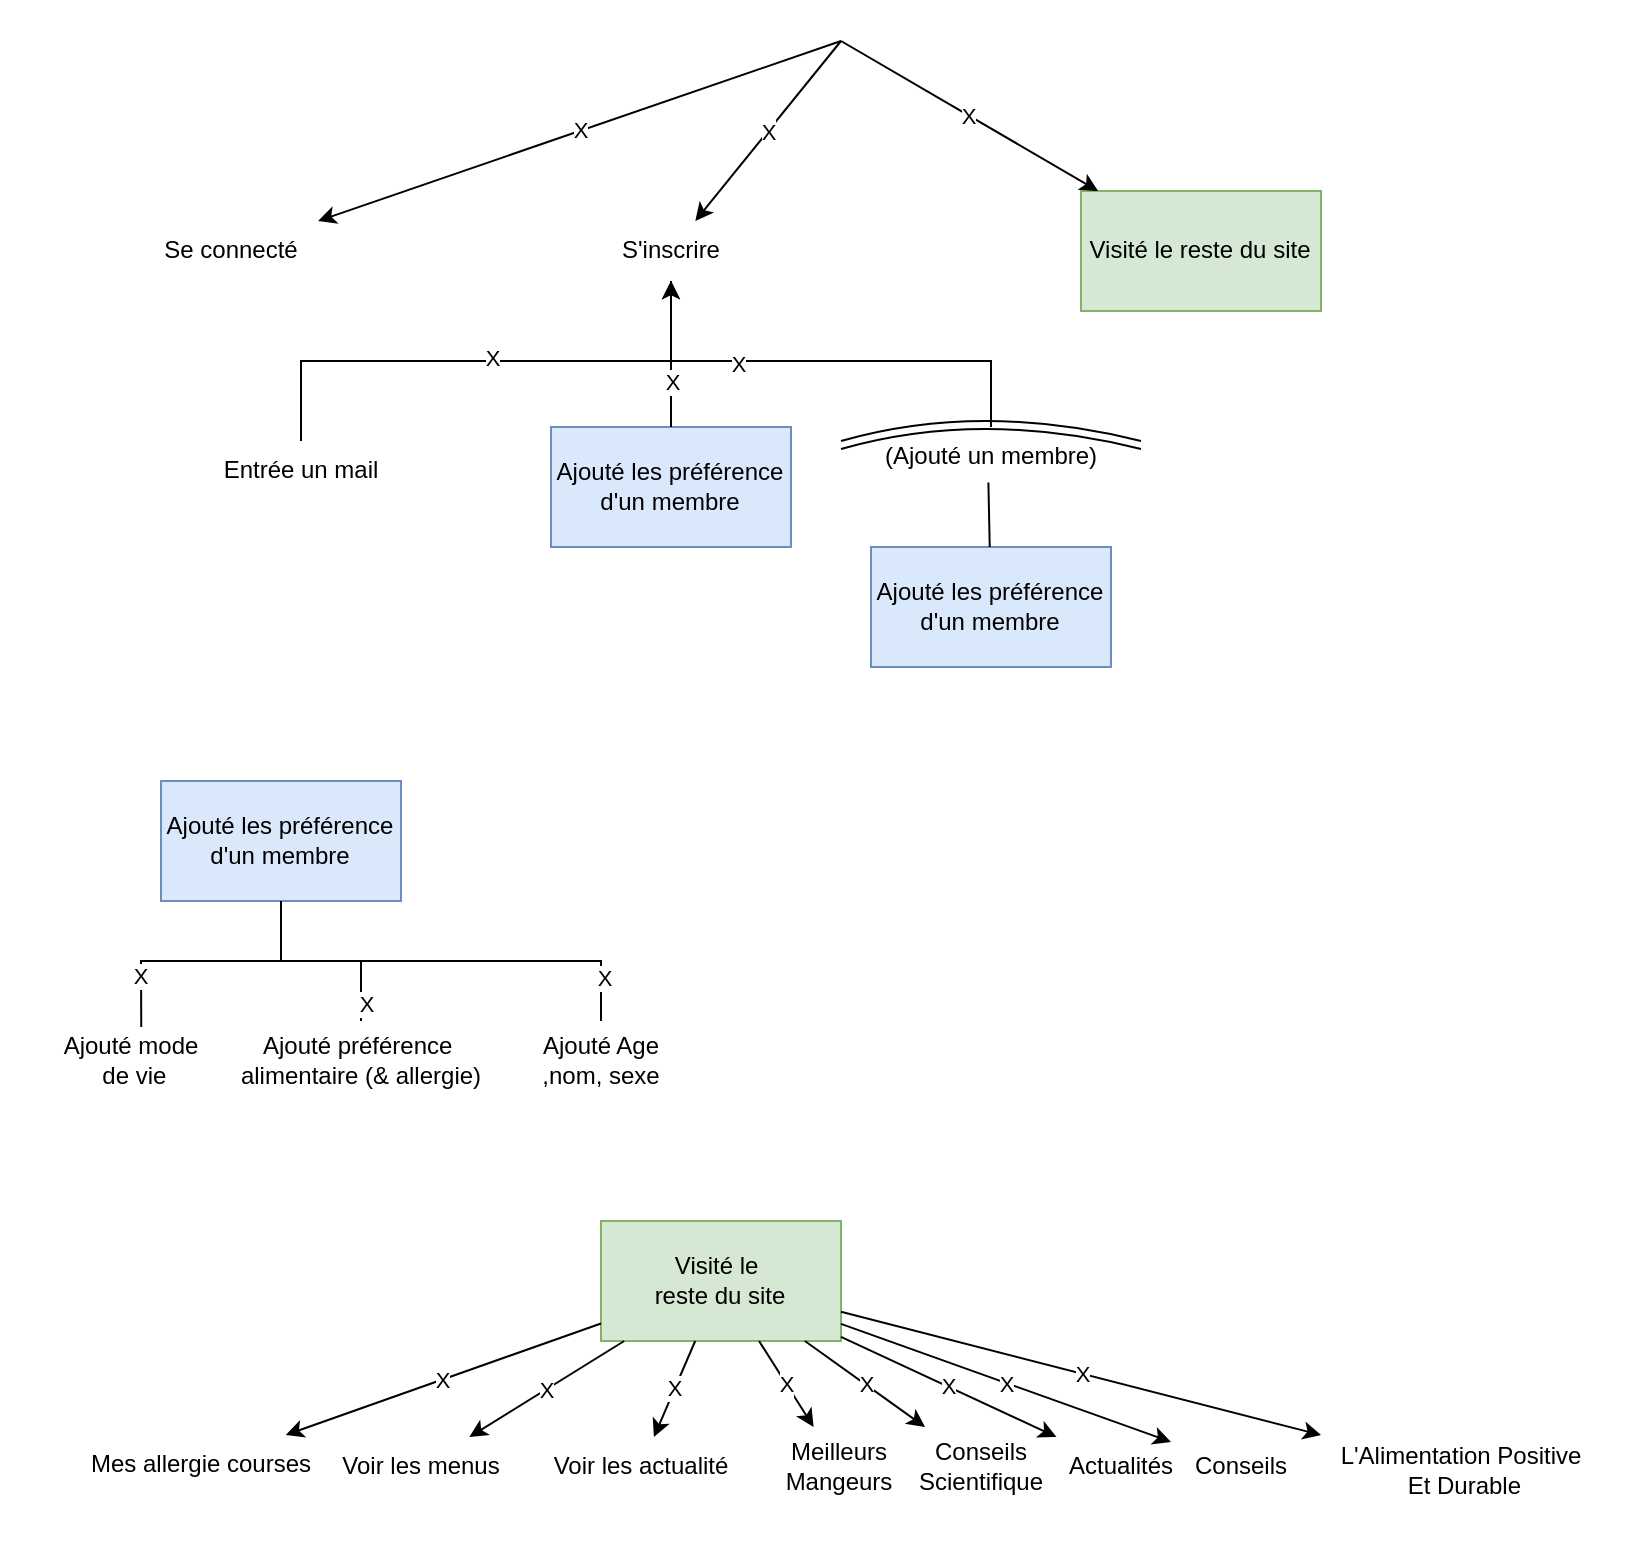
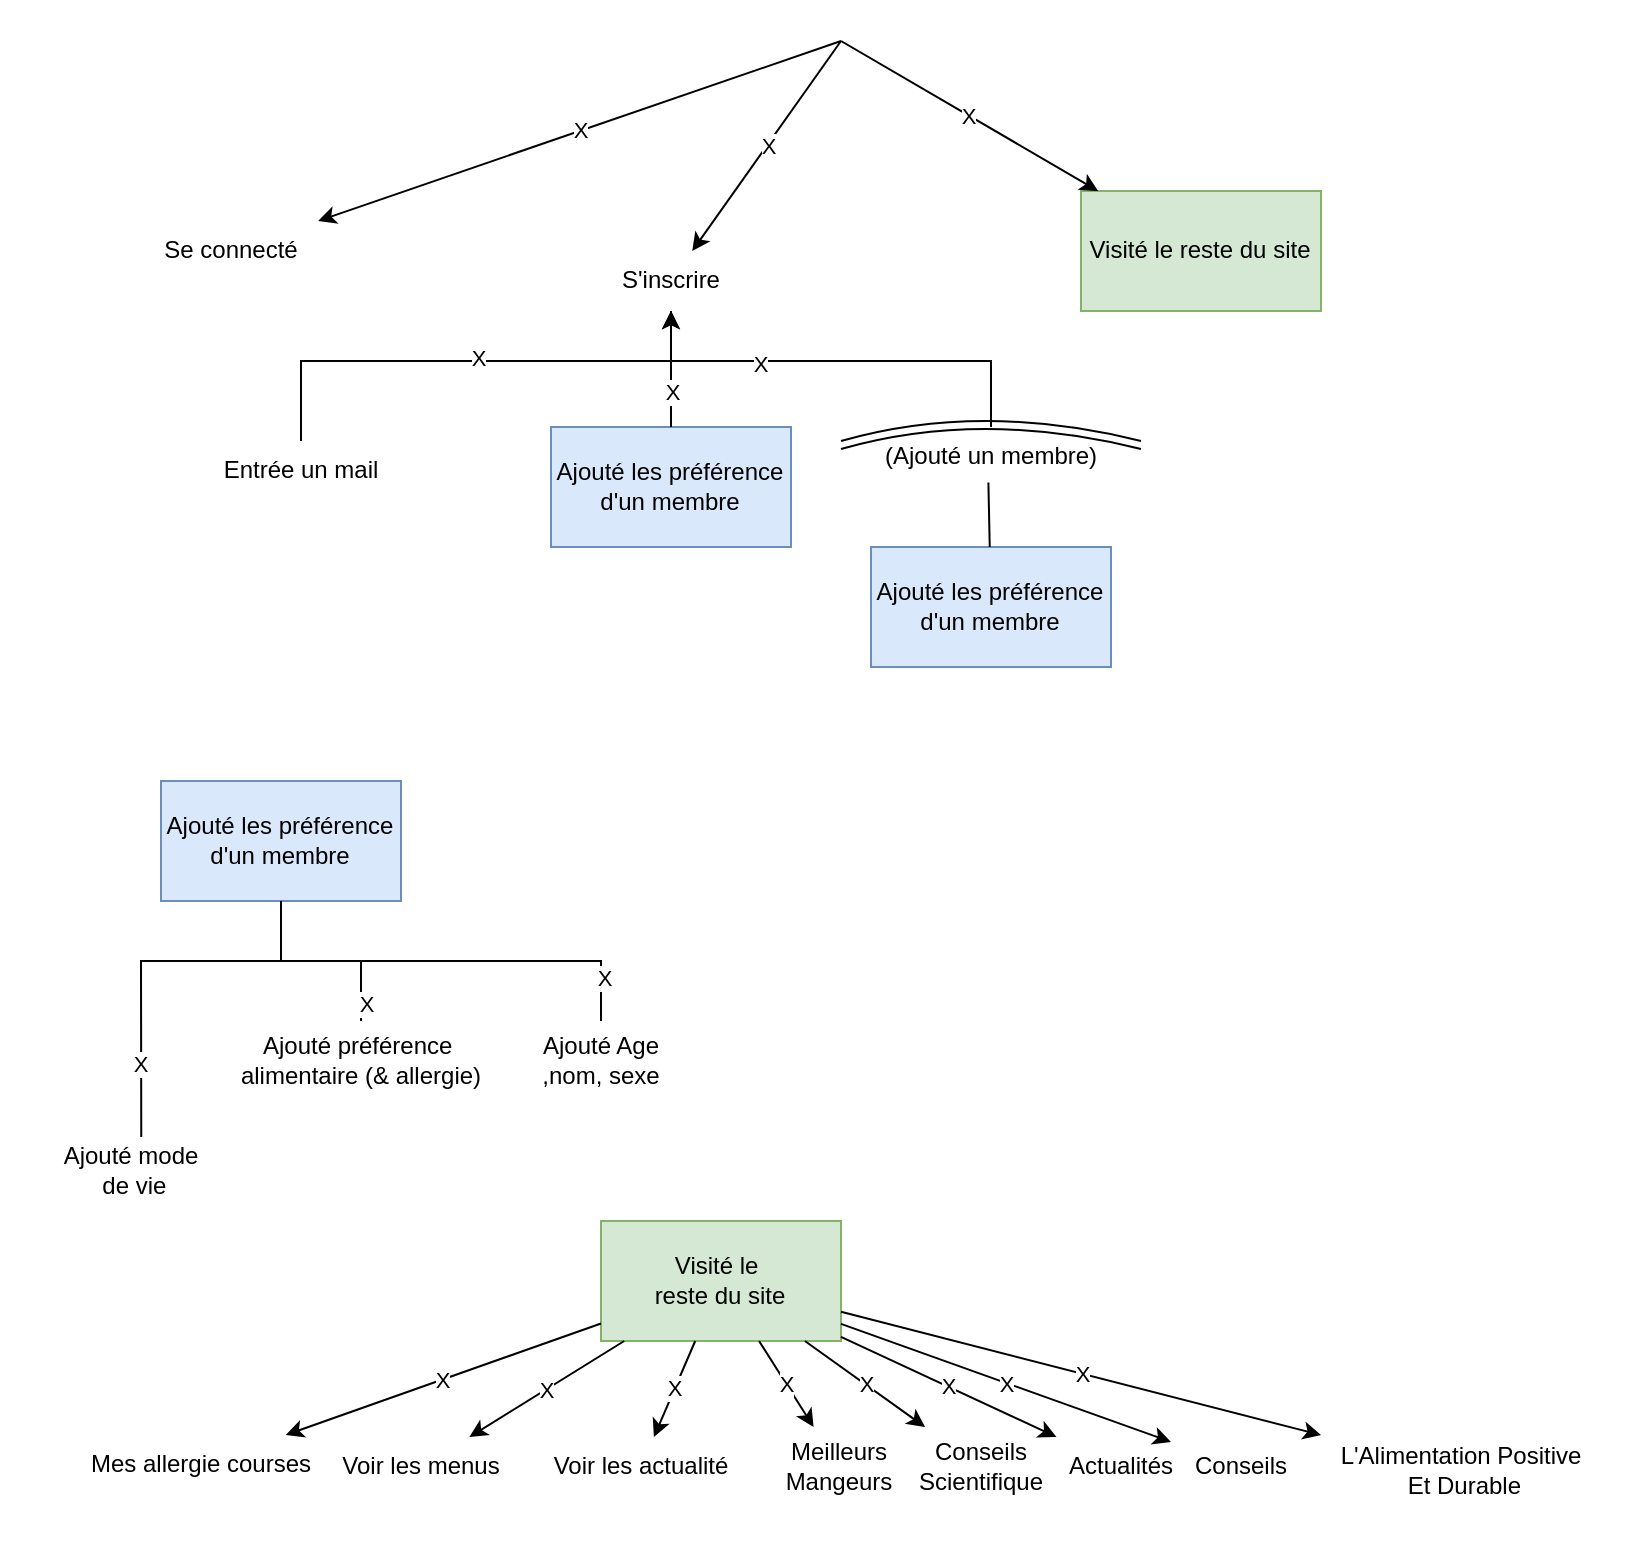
(671, 251) -> (671, 281)
(131, 1061) -> (131, 1171)
